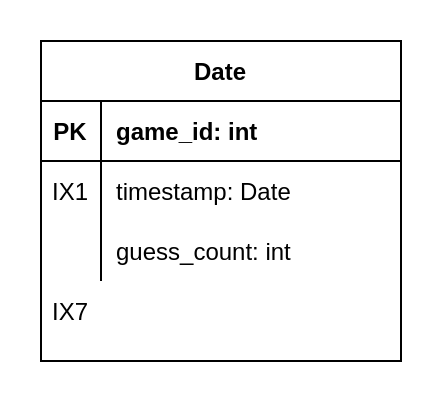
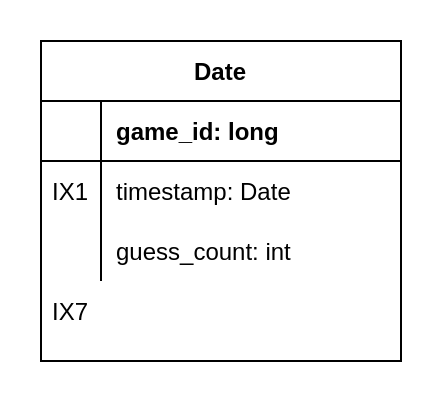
(71, 131) -> none
(184, 132) -> (191, 132)
